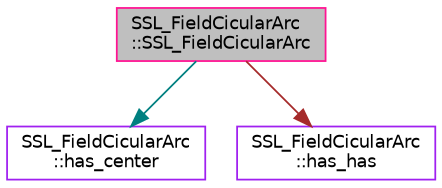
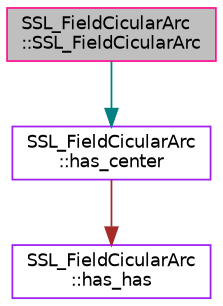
(272, 88) -> (111, 203)
